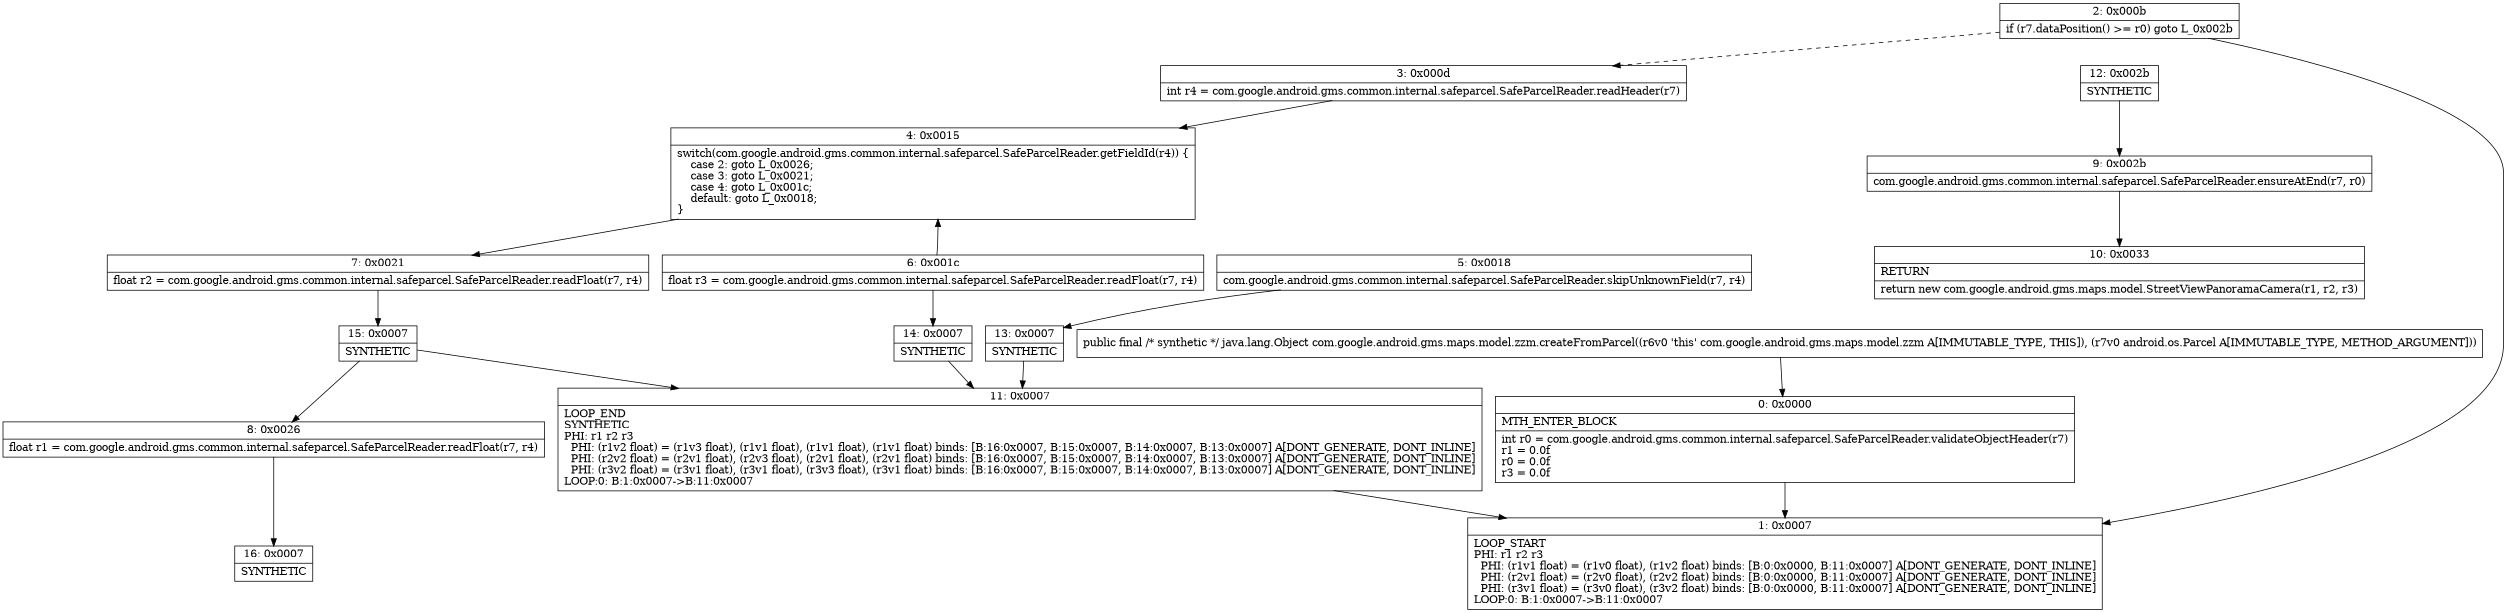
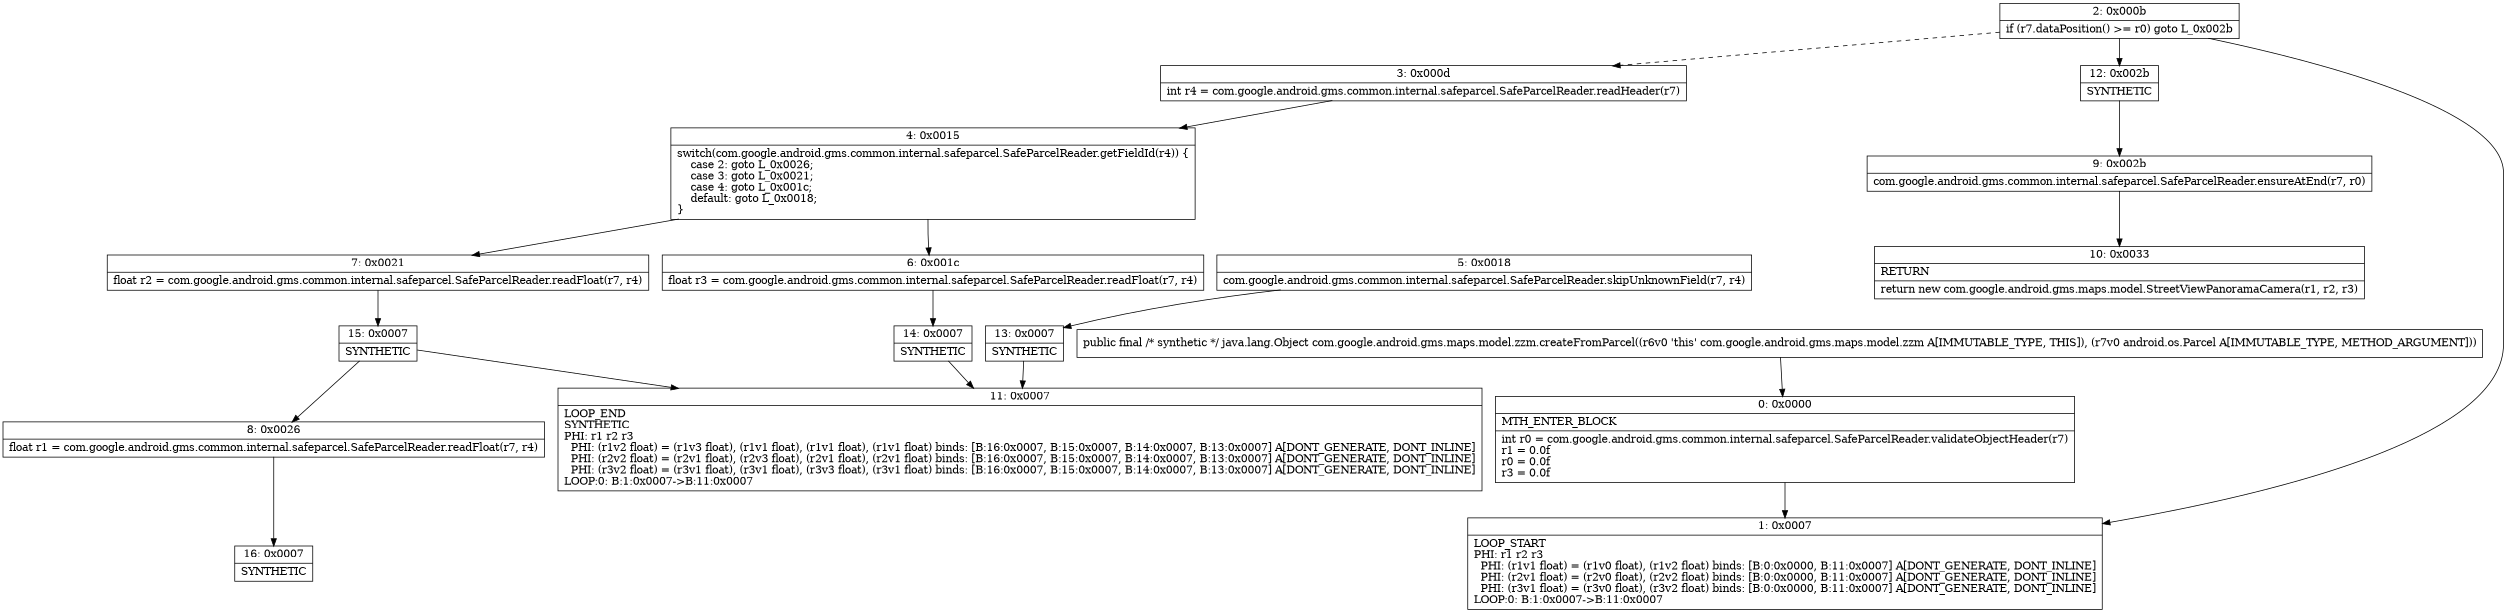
none -> (2120, 48)
(938, 241) -> (928, 233)
(1416, 504) -> none
